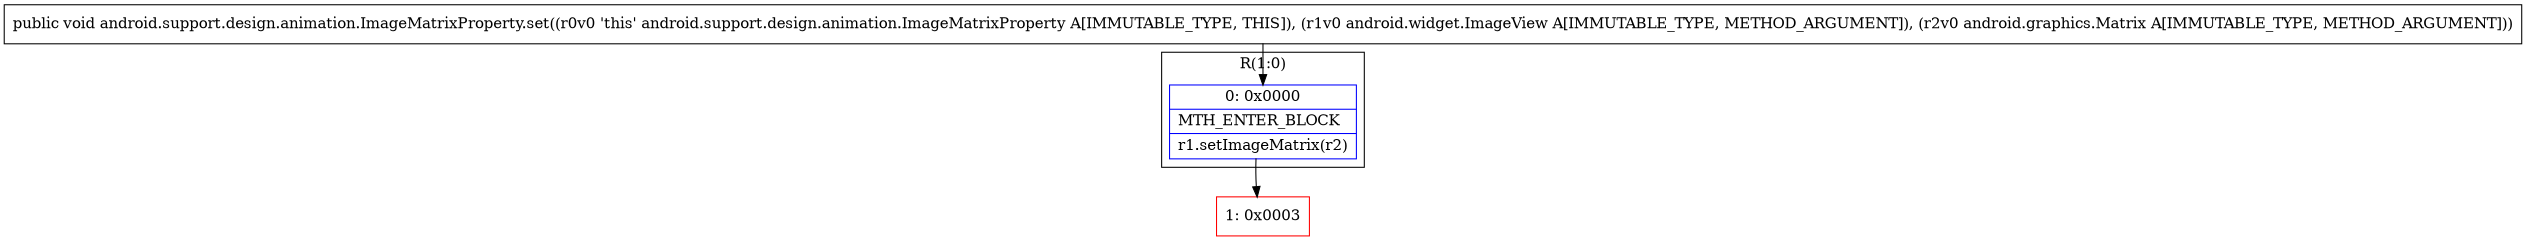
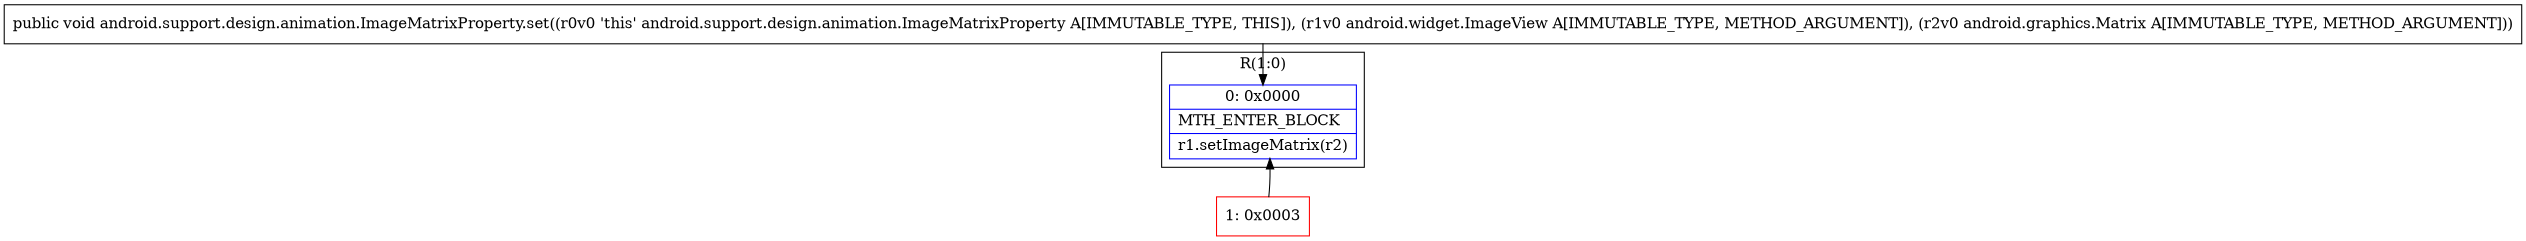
(1256, 174) -> (1270, 183)
